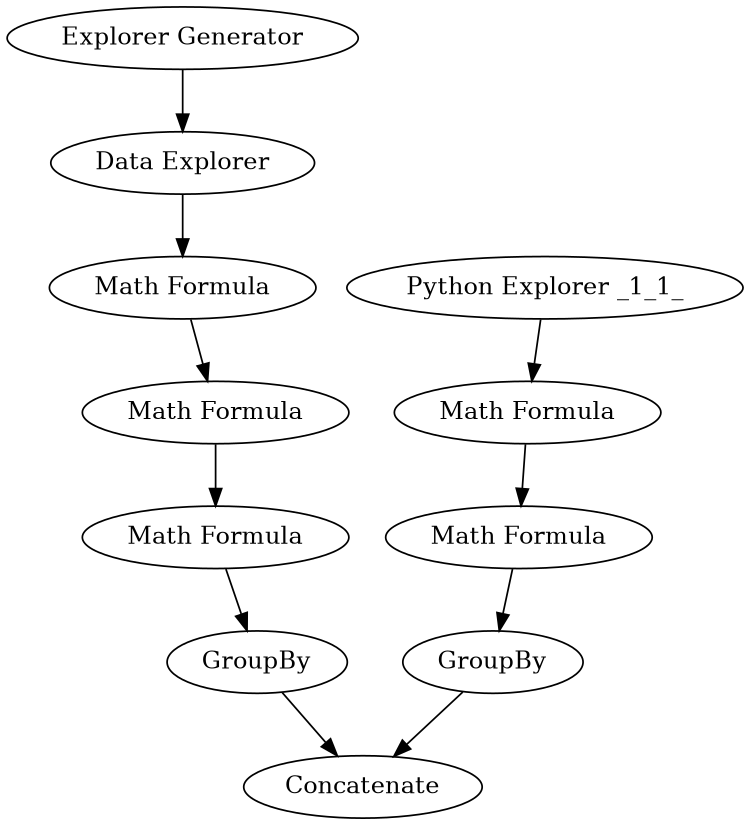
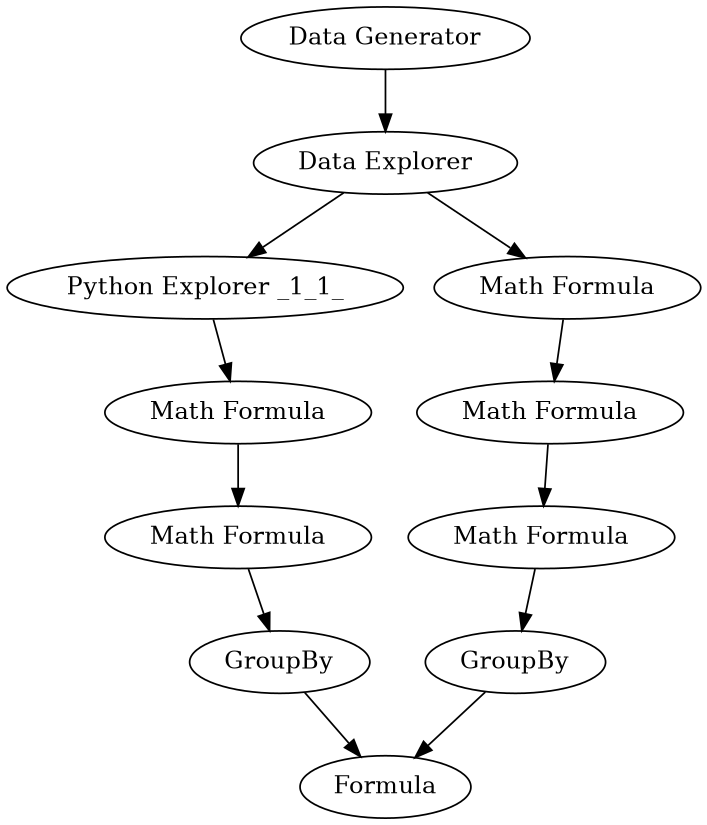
(183, 38) -> (385, 38)
none -> (303, 220)
(363, 787) -> (385, 787)
